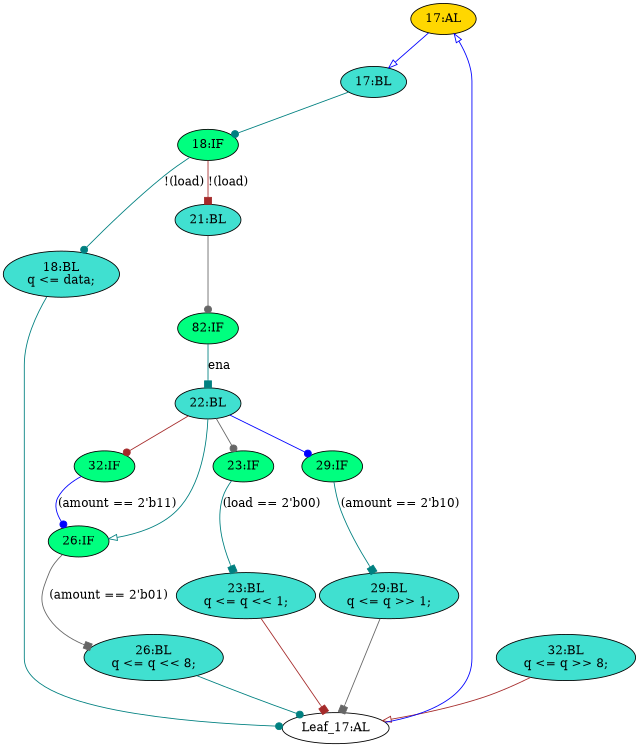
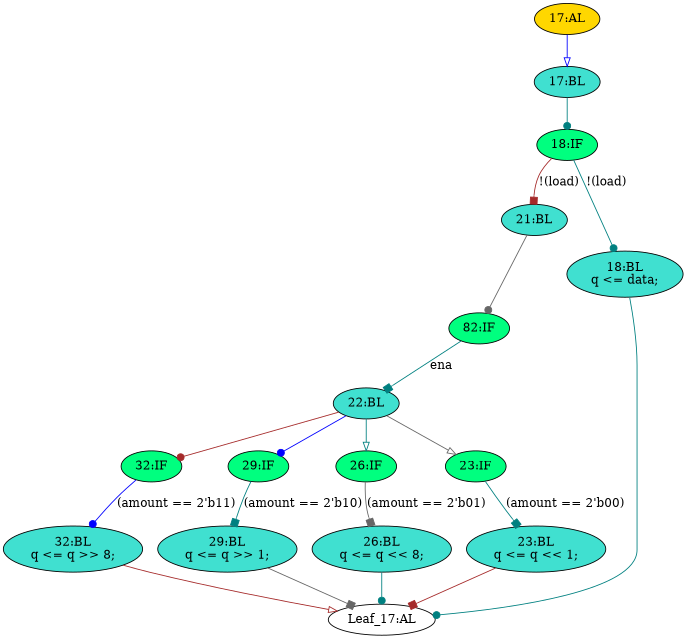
(472, 407) -> none
(224, 432) -> (418, 433)
(60, 495) -> (115, 500)
(272, 504) -> (565, 504)
